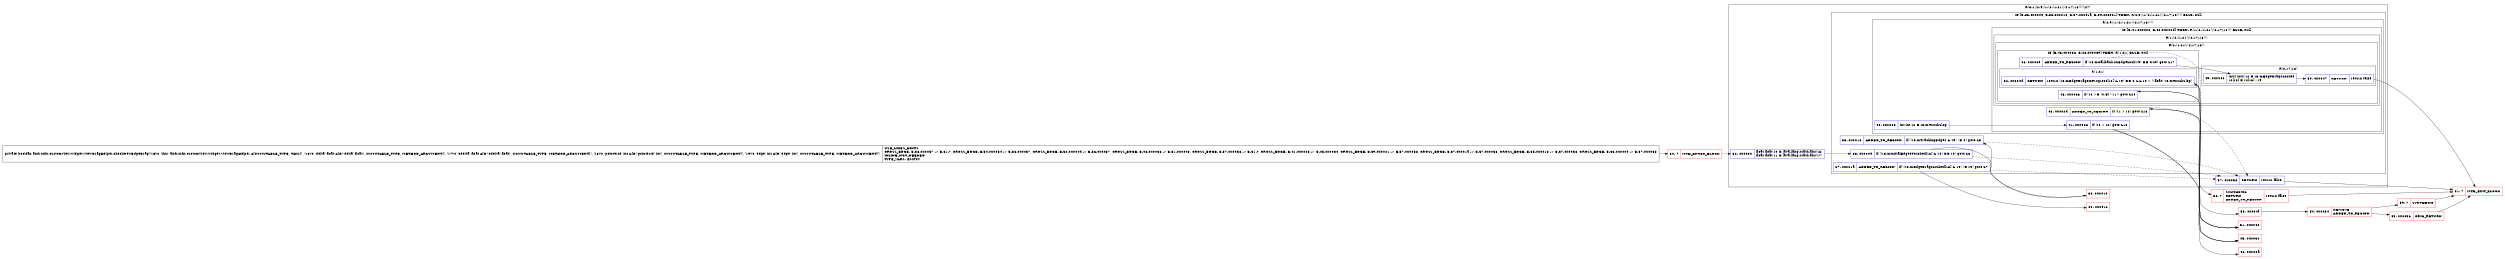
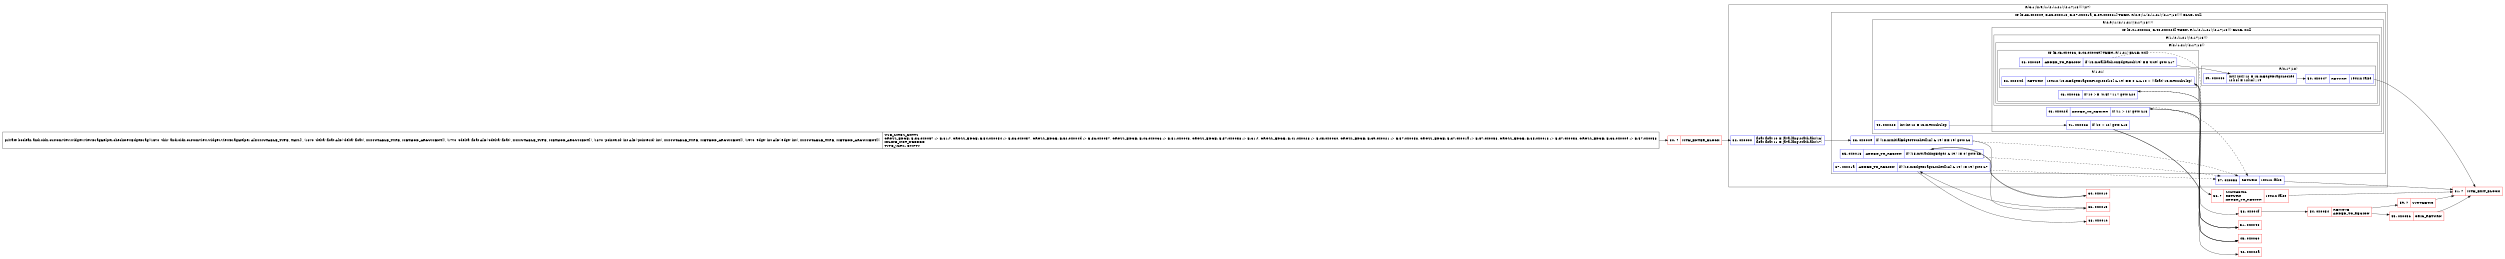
(2200, 147) -> (2200, 147)
none -> (2098, 207)
